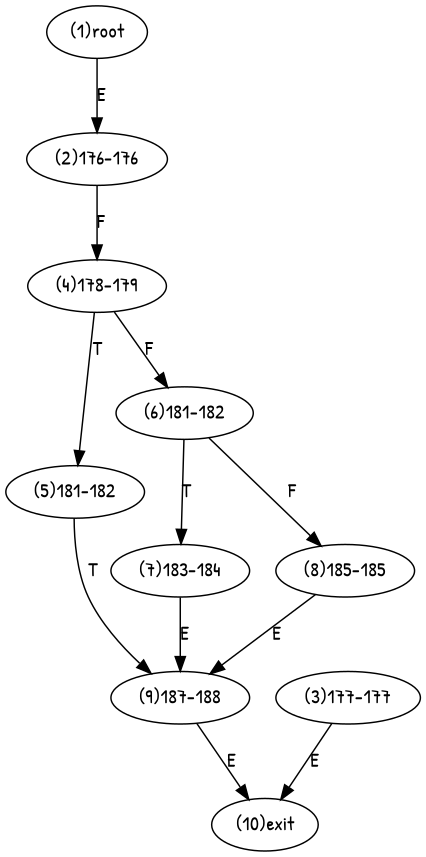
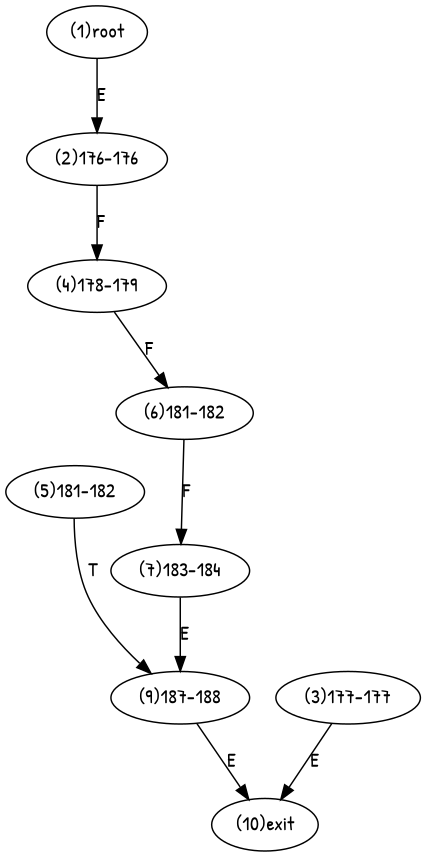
(87, 382) -> none
(187, 492) -> (187, 492)
(345, 571) -> none
